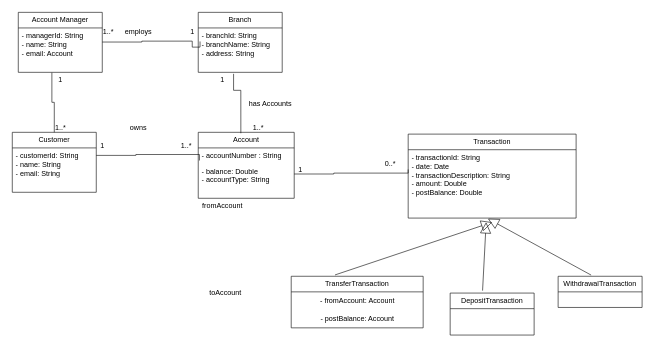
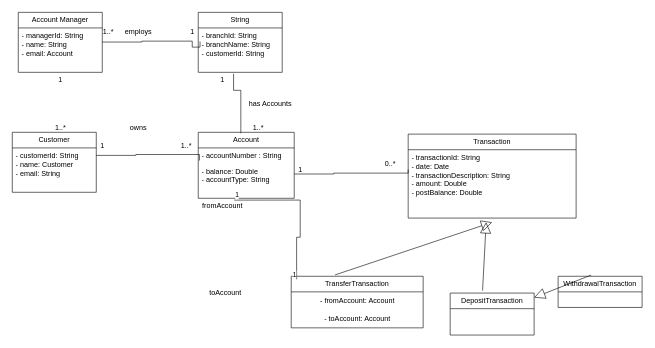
(240, 20) -> (240, 20)
(238, 45) -> (238, 45)
(52, 102) -> none
(52, 165) -> (52, 165)
none -> (300, 207)
(544, 249) -> (565, 285)
(358, 319) -> (358, 319)
